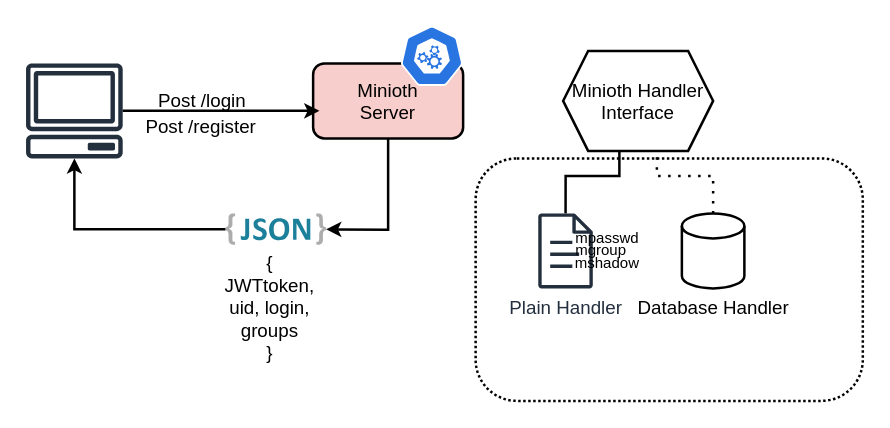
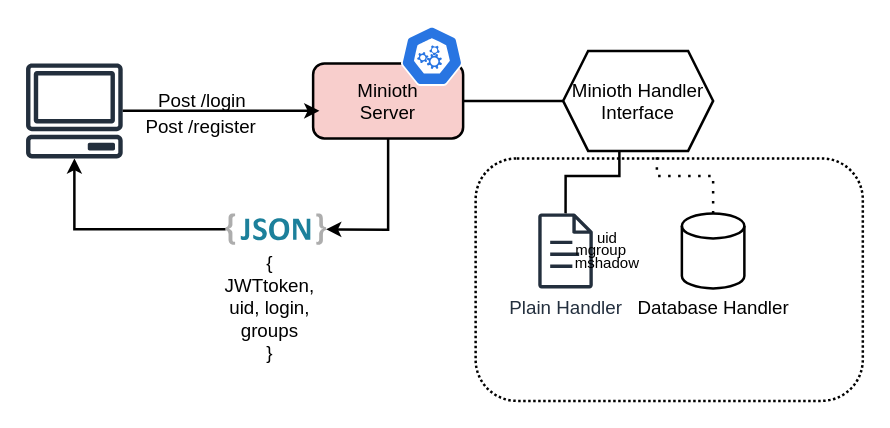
none -> (513, 101)
(608, 238) -> (608, 238)
